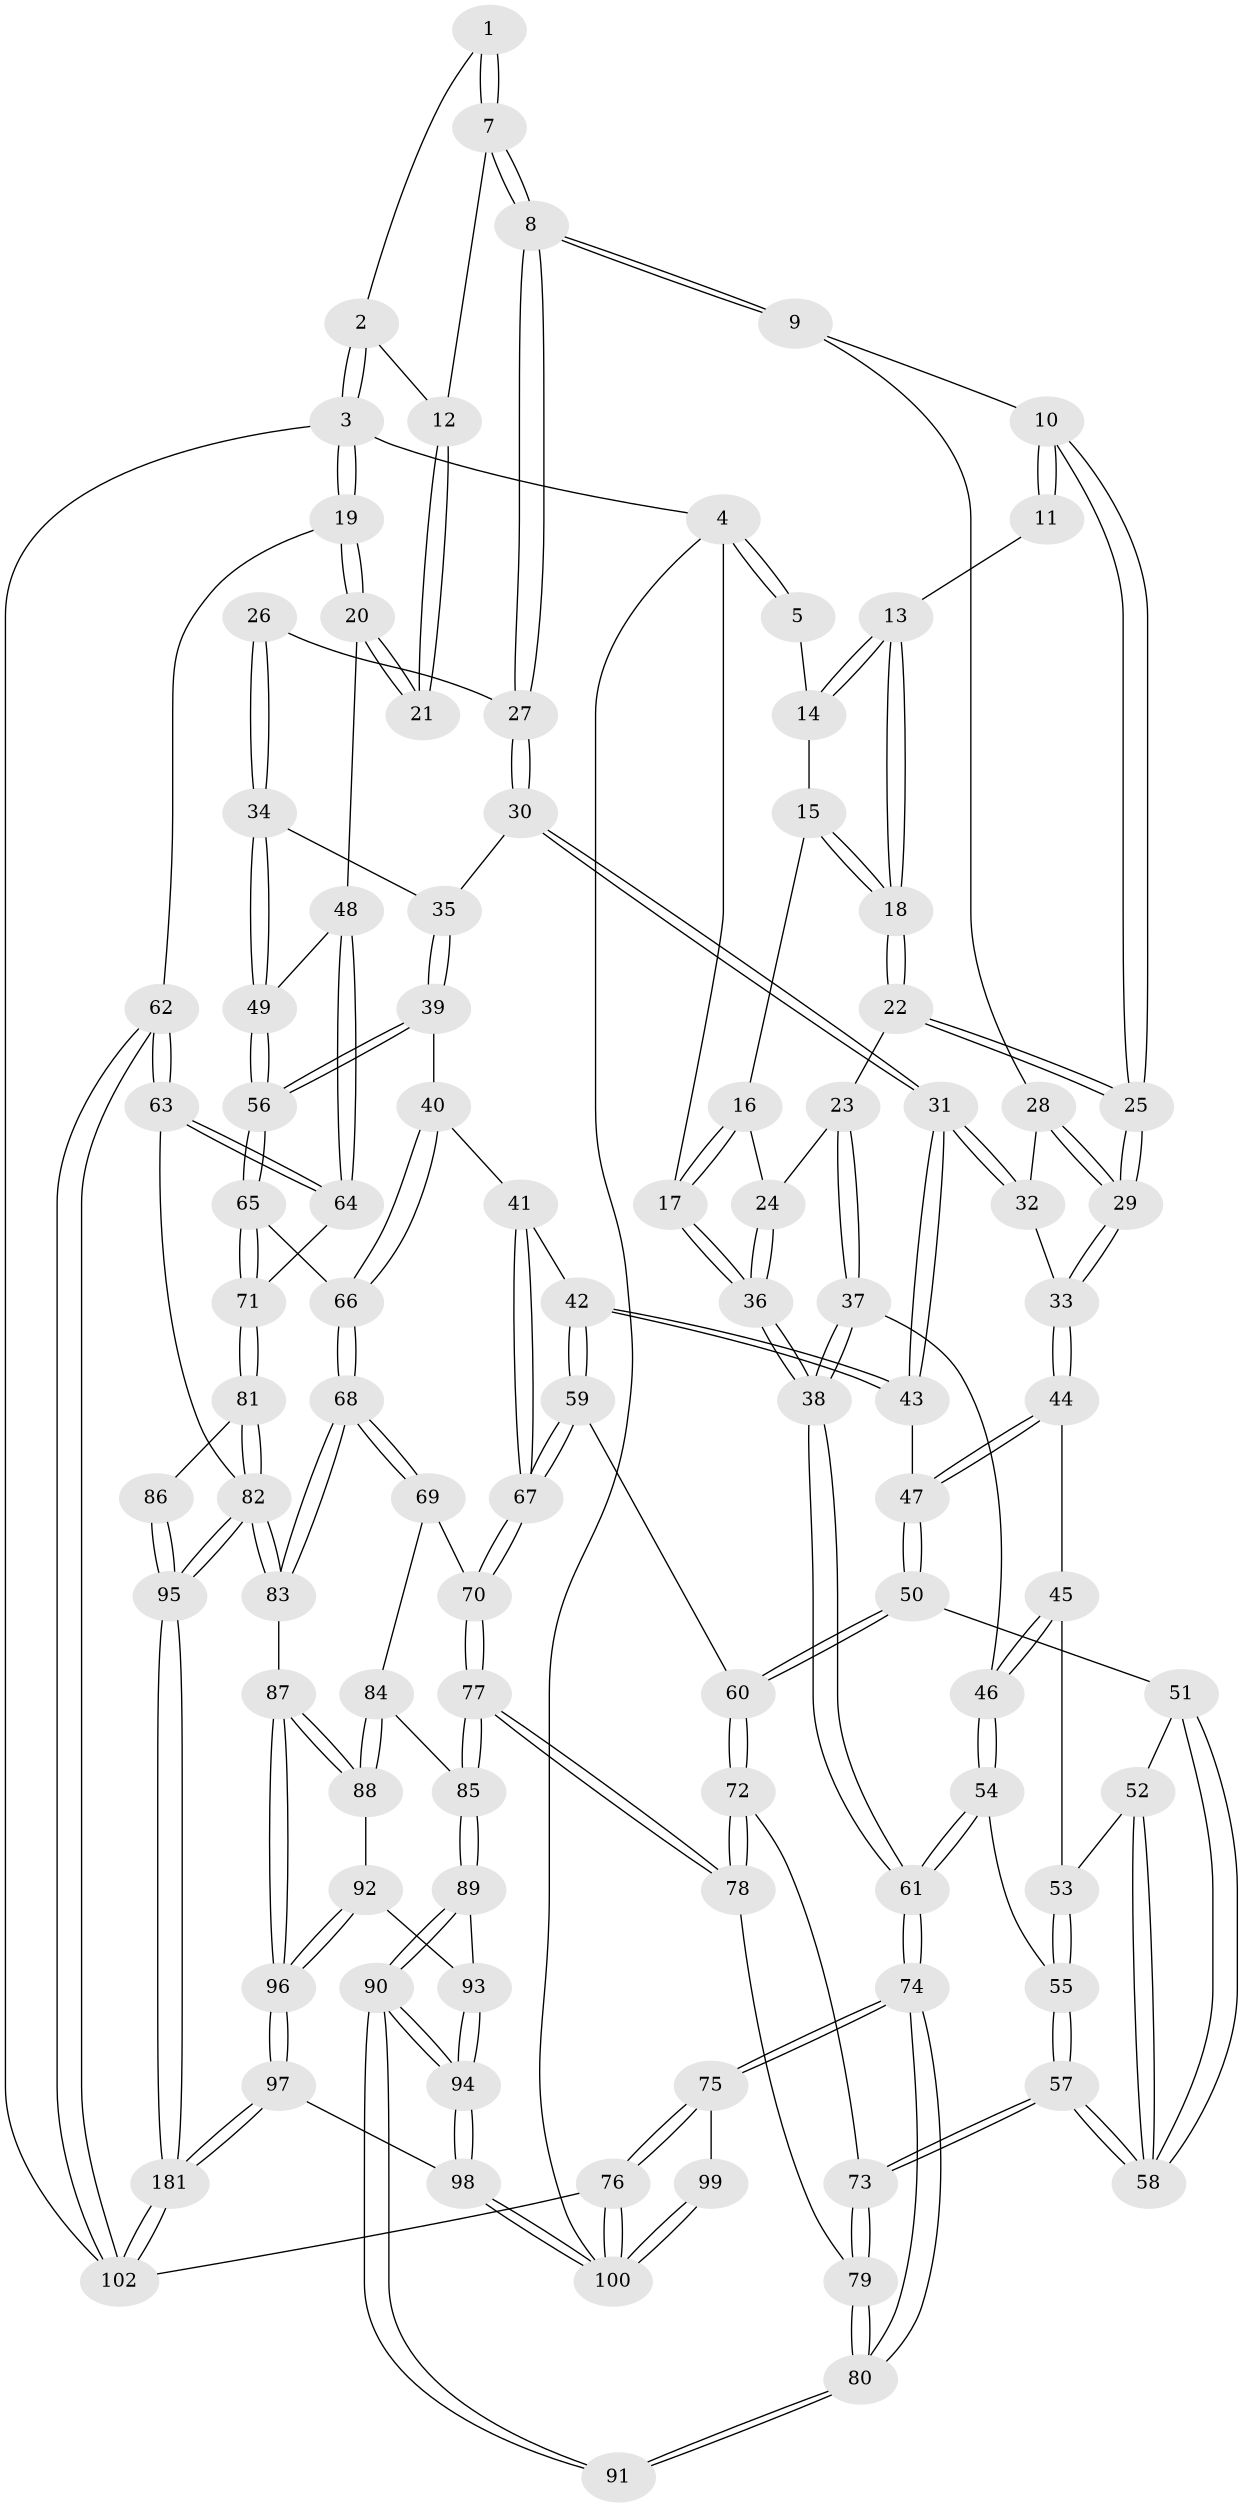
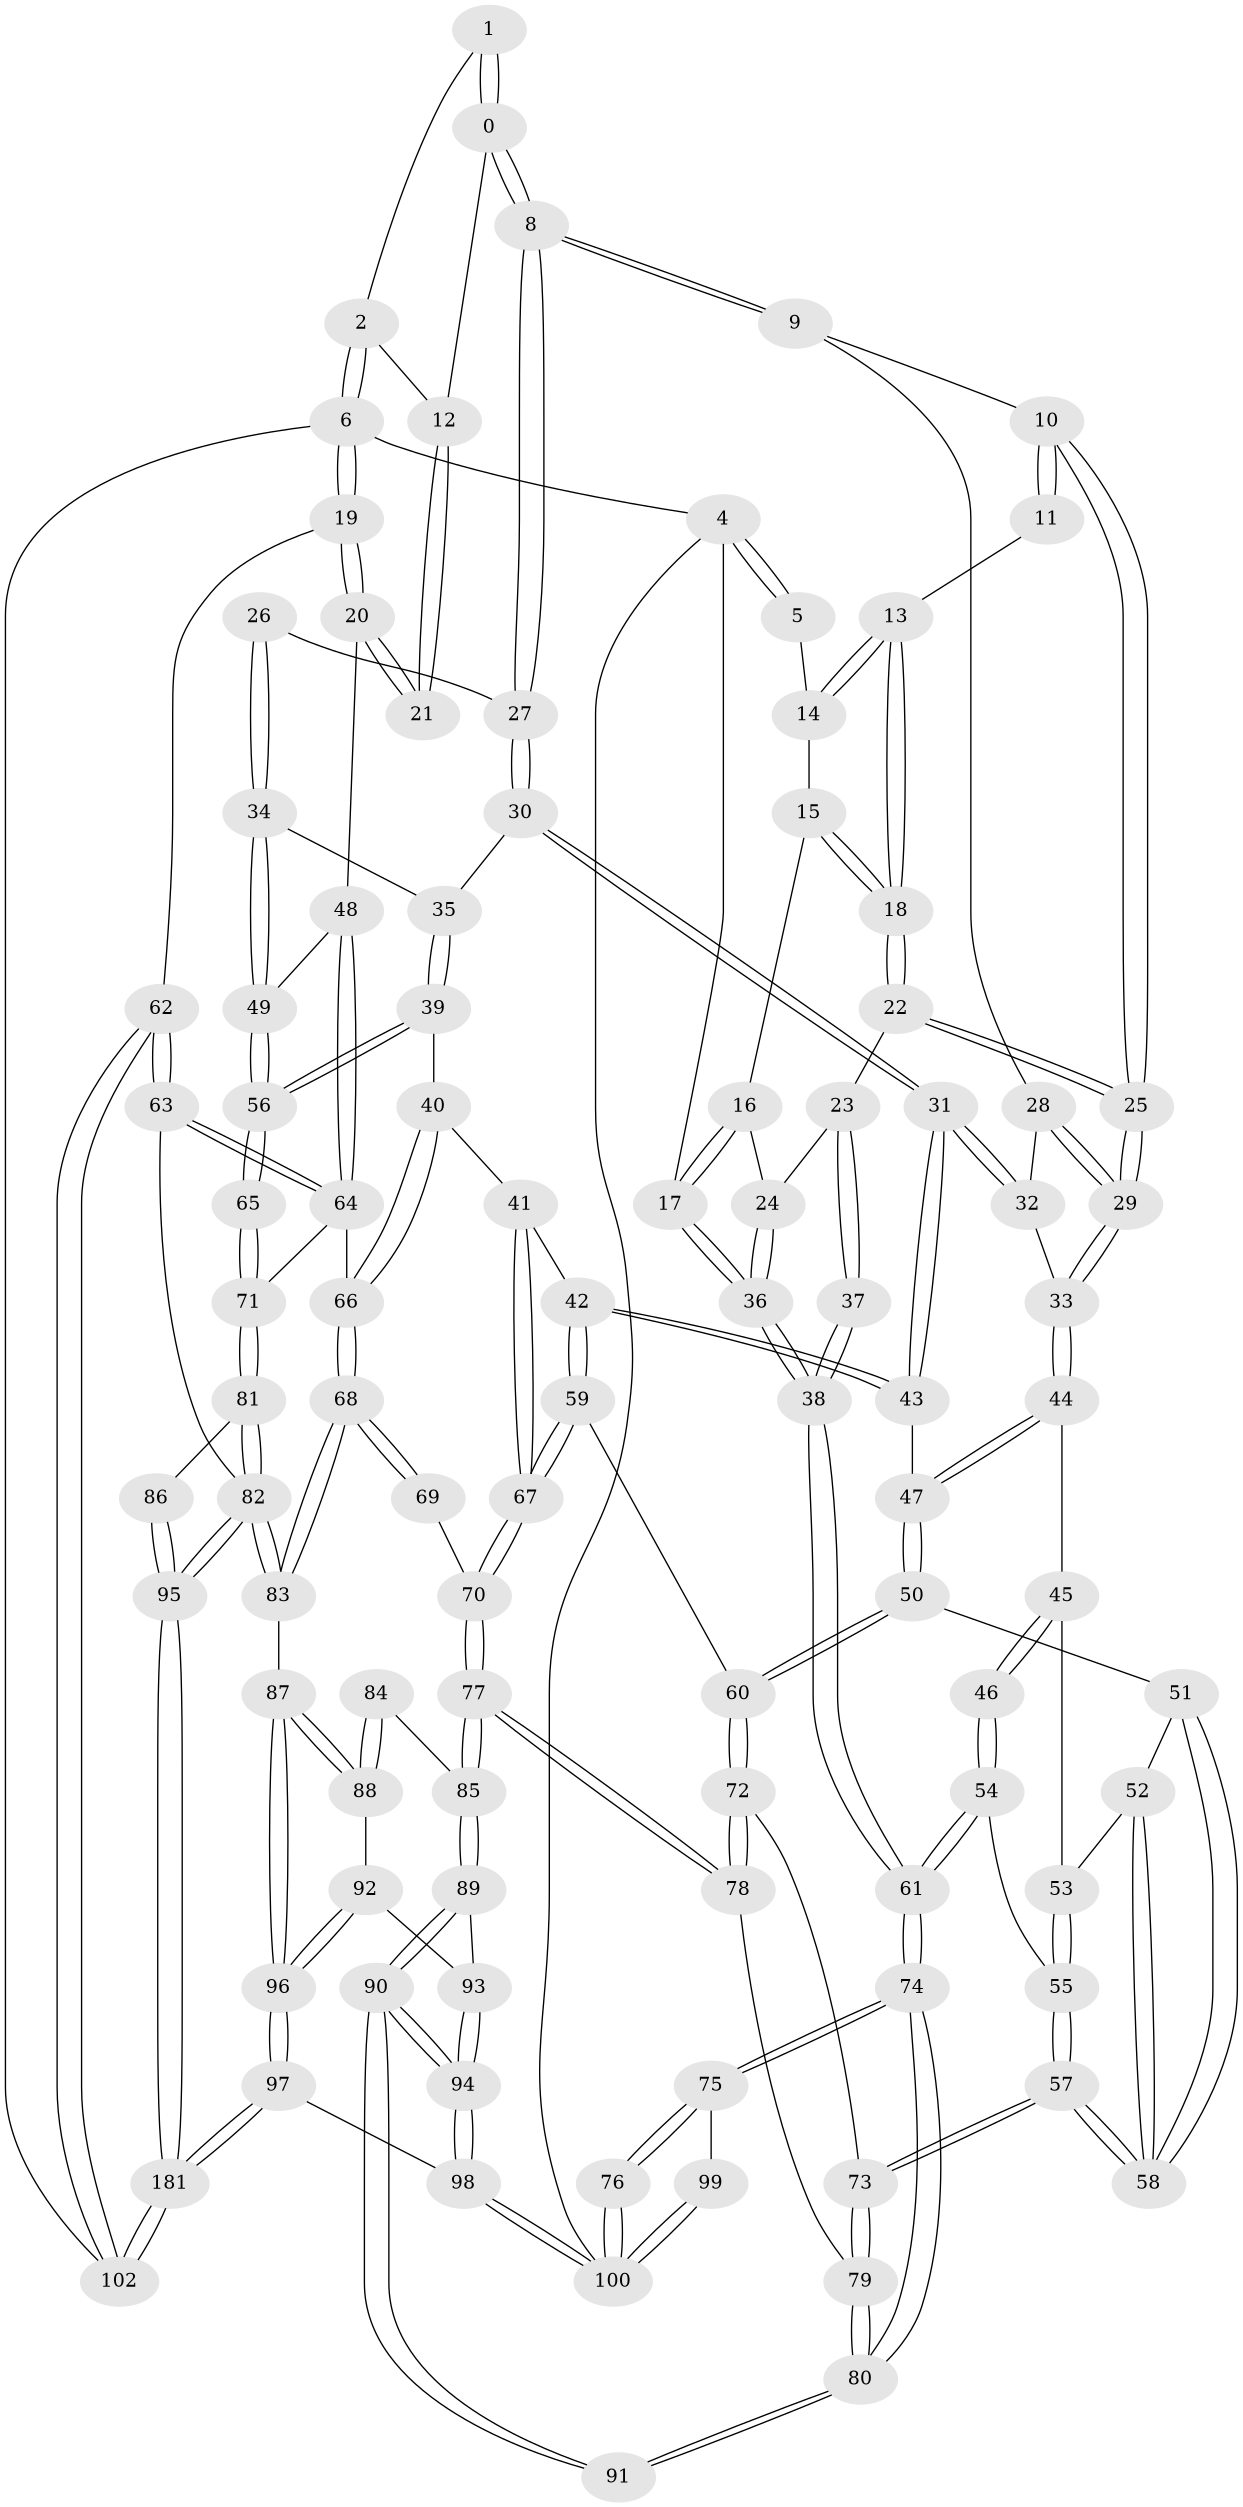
(490, 128) -> (490, 128)
(347, 422) -> (347, 422)
(292, 1248) -> (347, 1254)
(994, 1471) -> none
(402, 1596) -> none
(379, 2234) -> none
